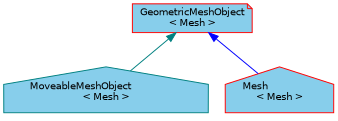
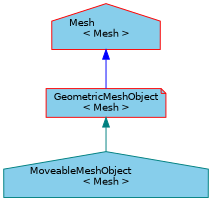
(237, 56) -> (106, 74)
